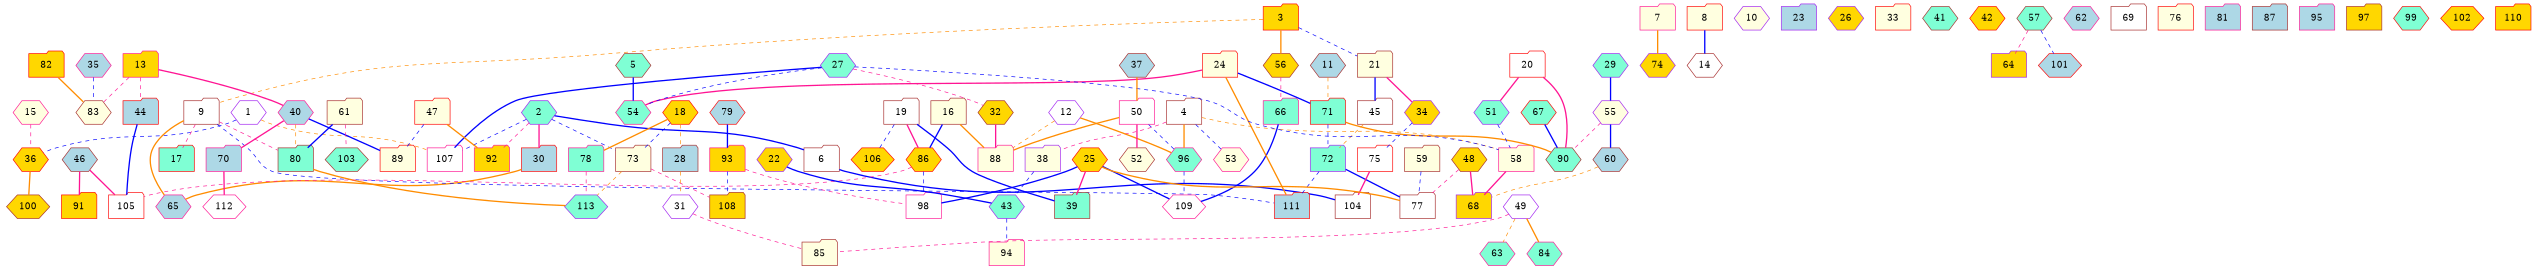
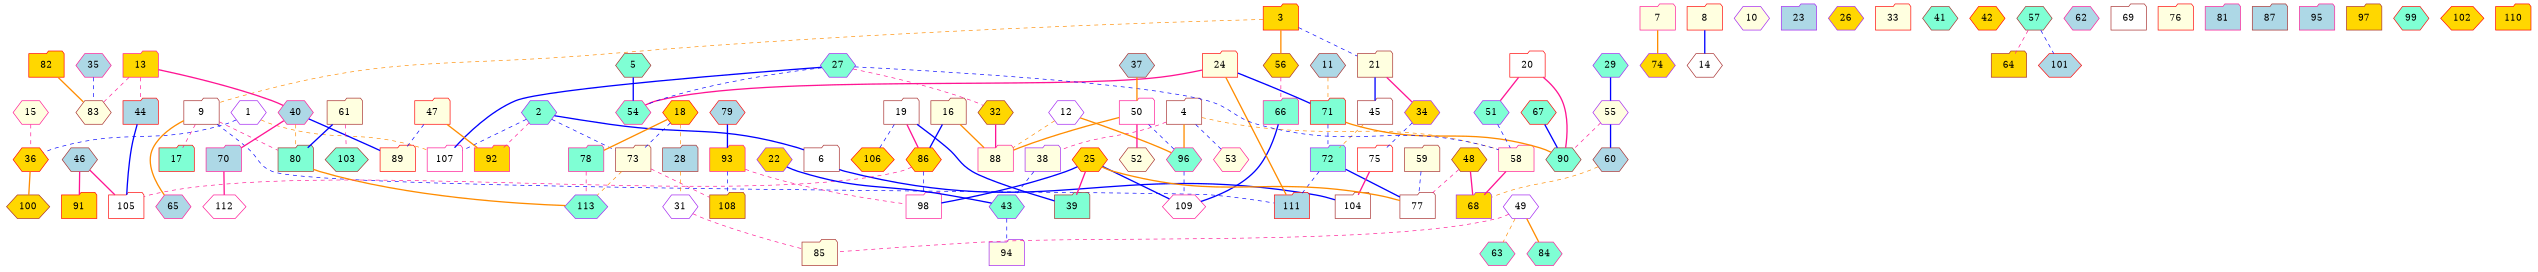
(2009, 65) -> (2009, 65)
(539, 160) -> none
(1007, 254) -> (1007, 254)
